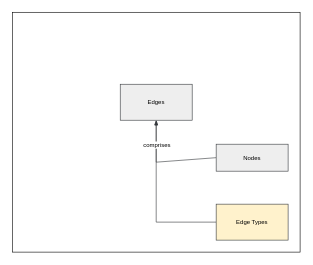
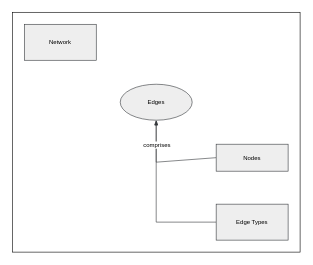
none -> (60, 42)
(156, 102) -> (156, 102)
(252, 222) -> (252, 222)
